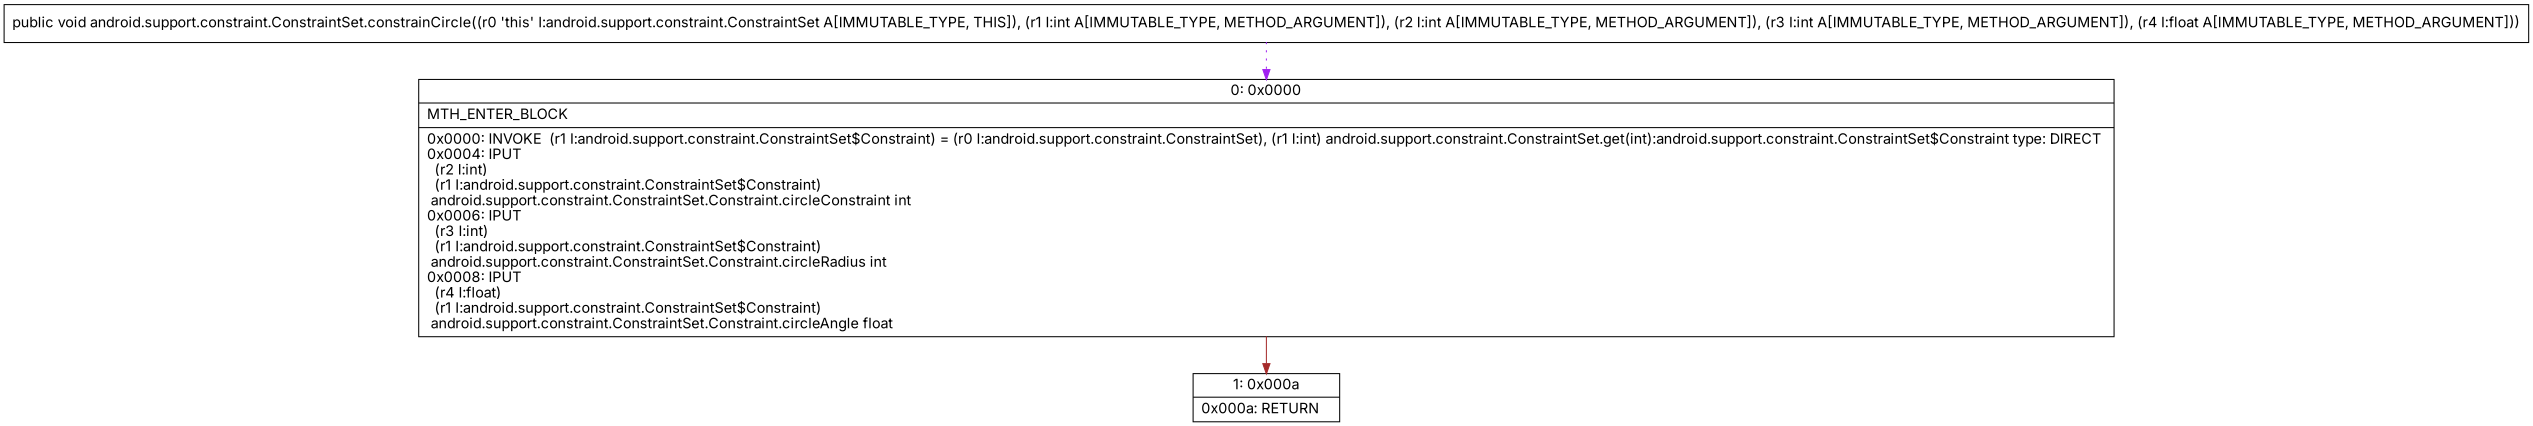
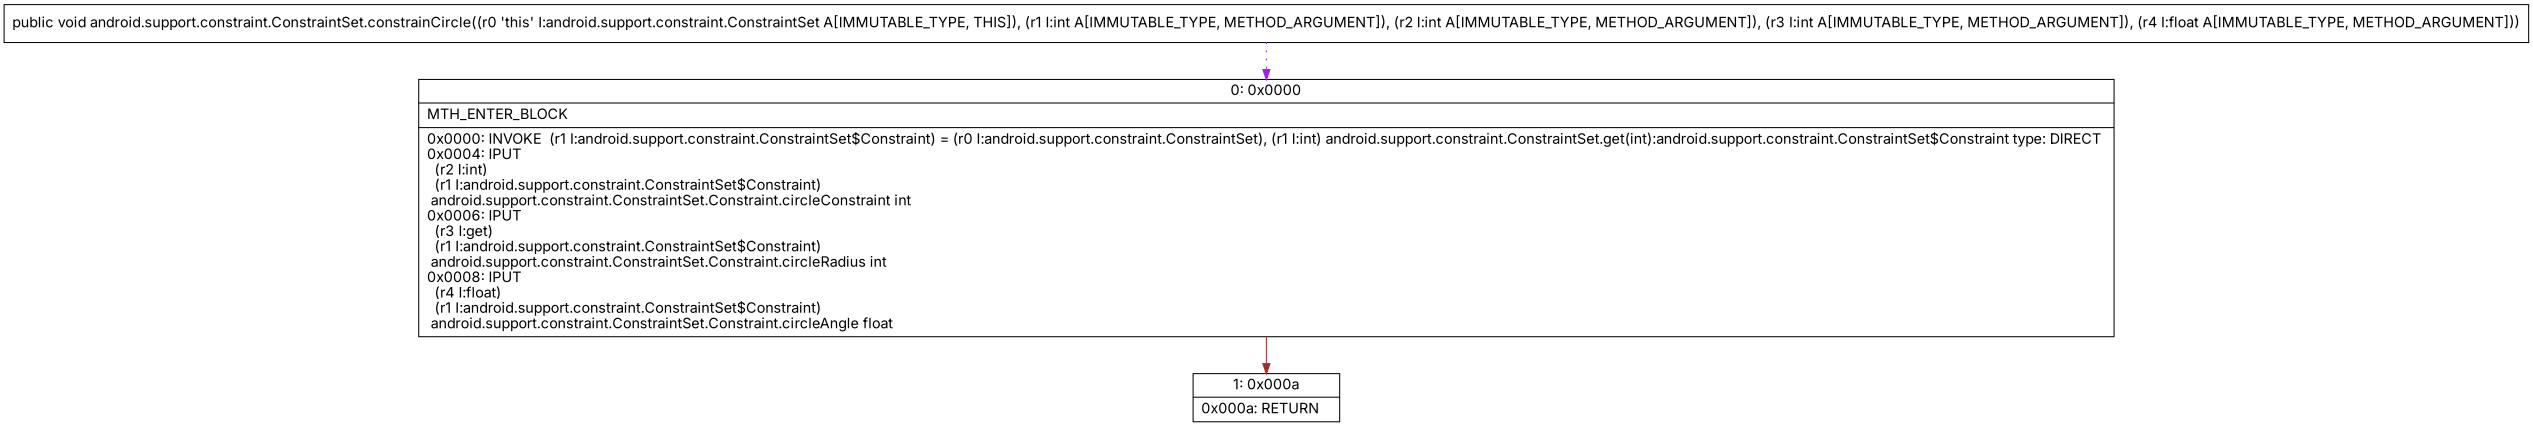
(458, 232) -> (460, 232)
